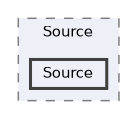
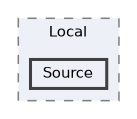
(69, 33) -> (69, 33)
